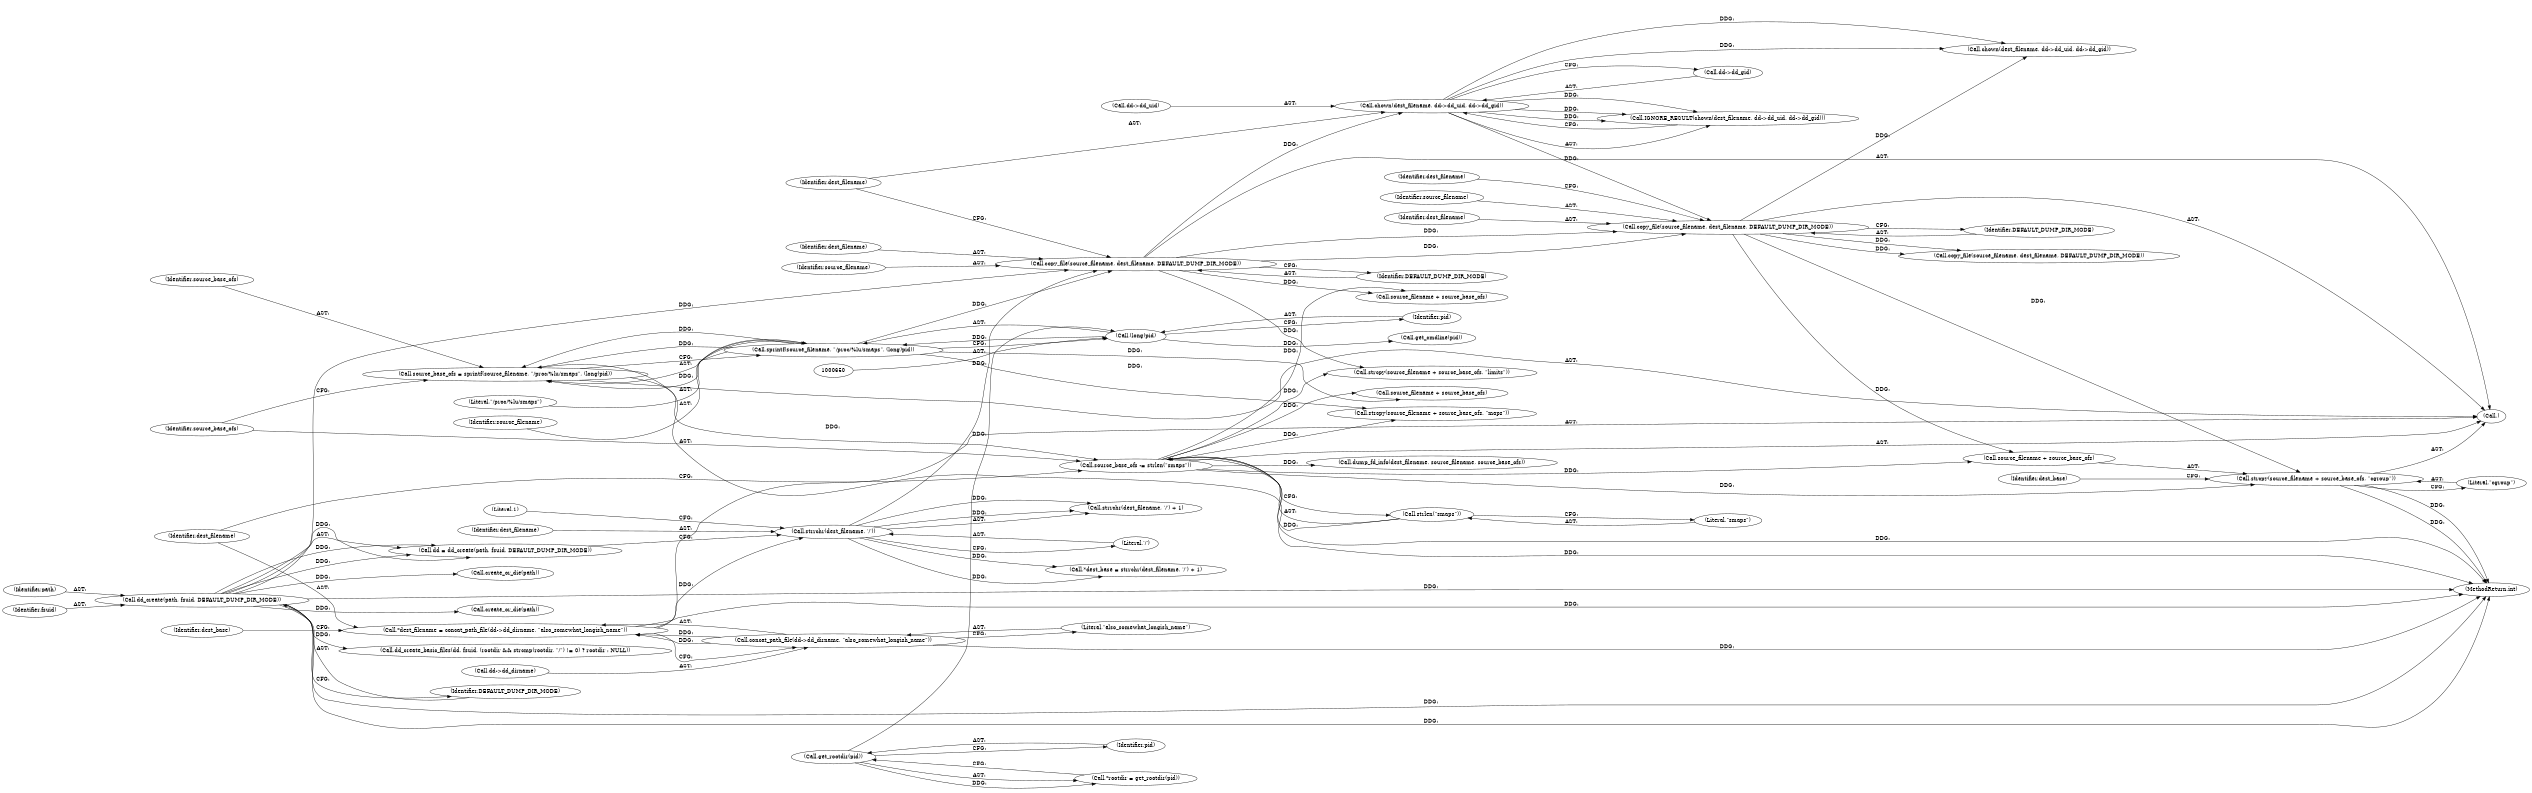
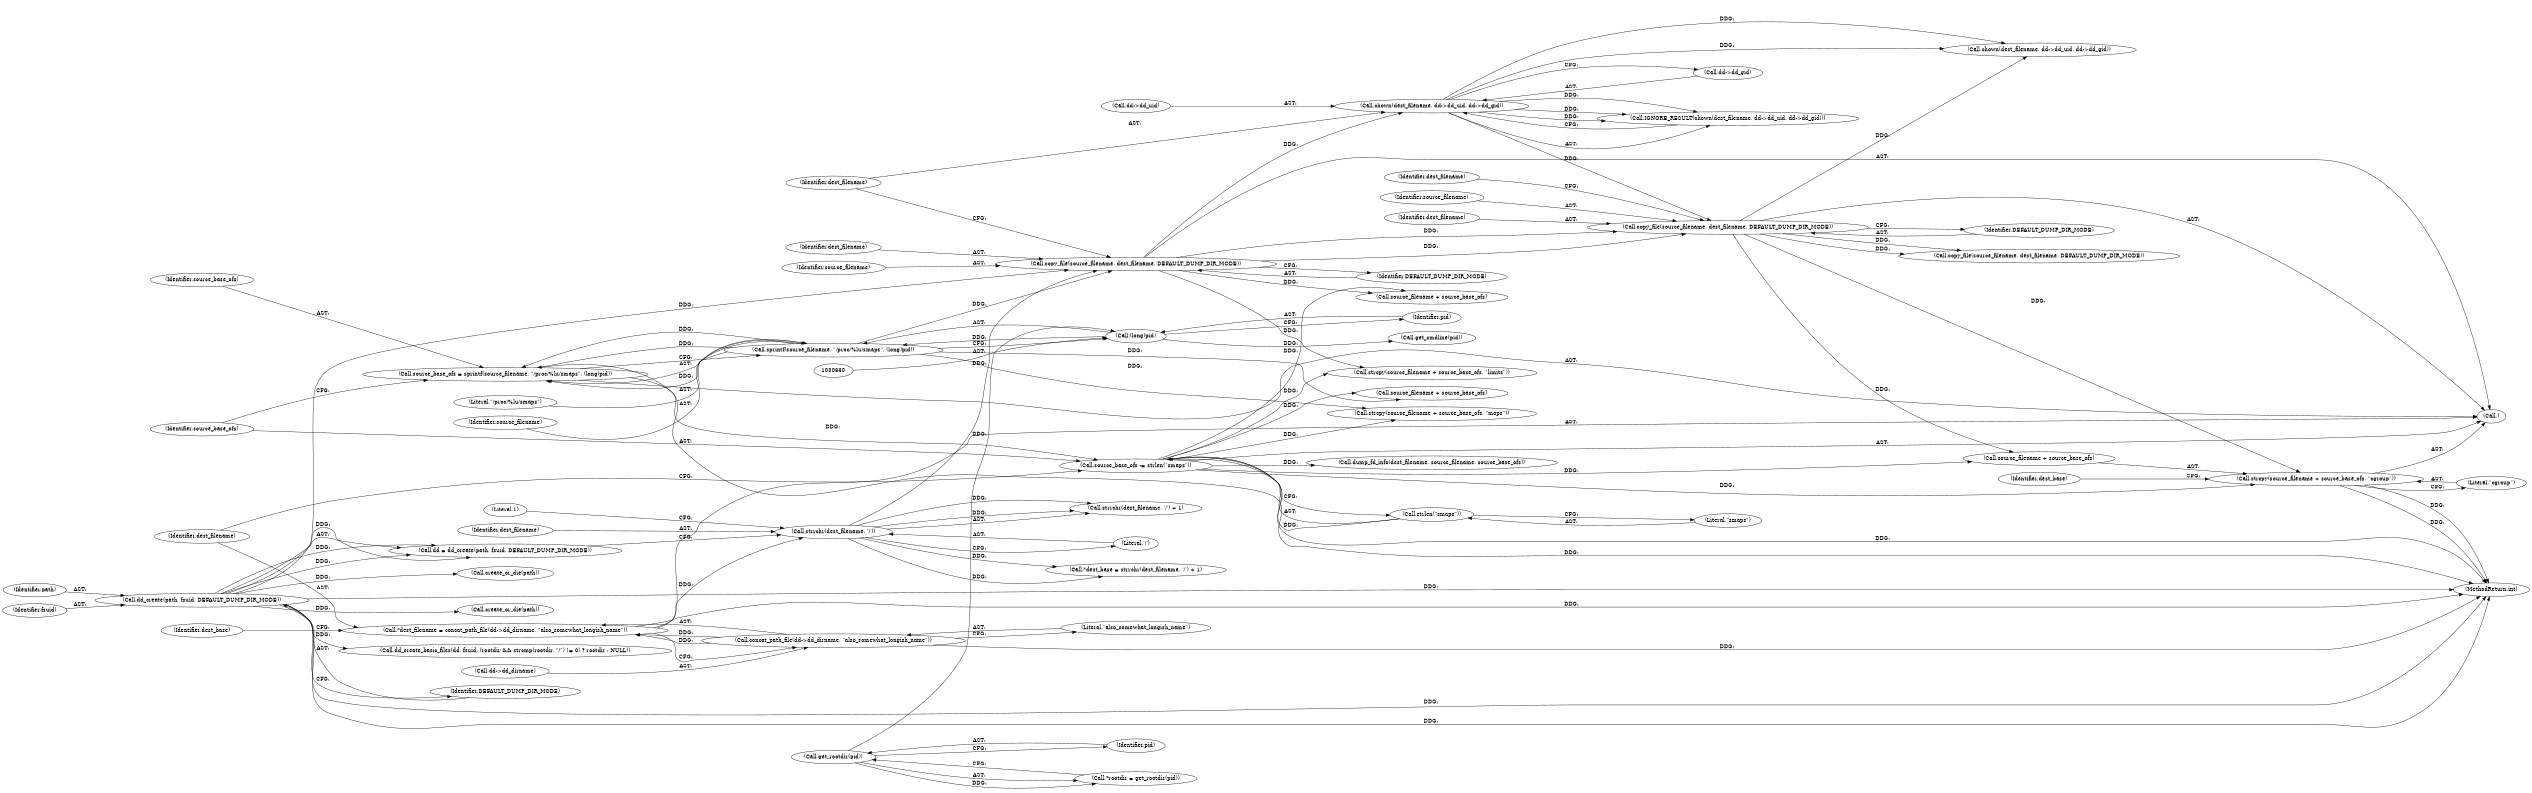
(834, 371) -> (834, 371)
